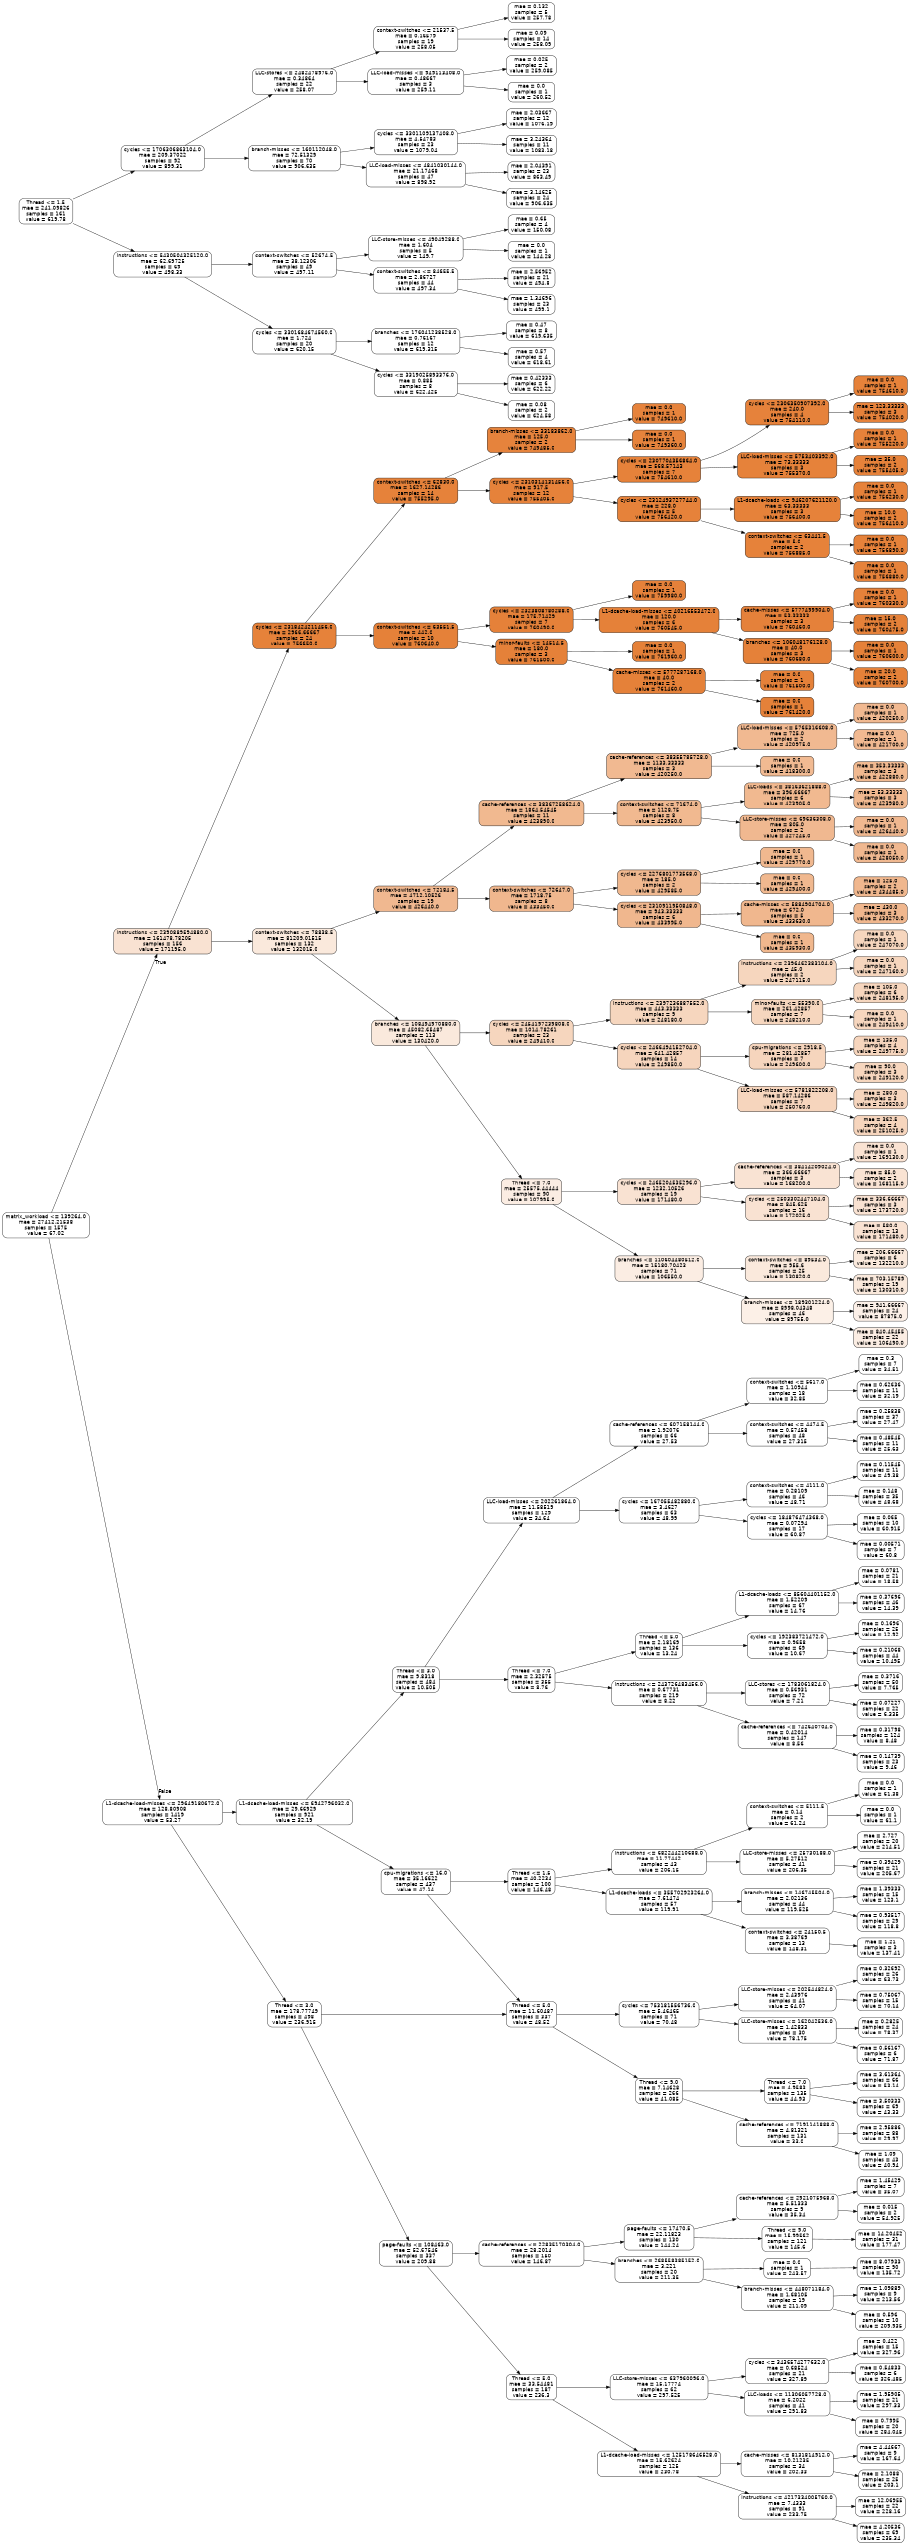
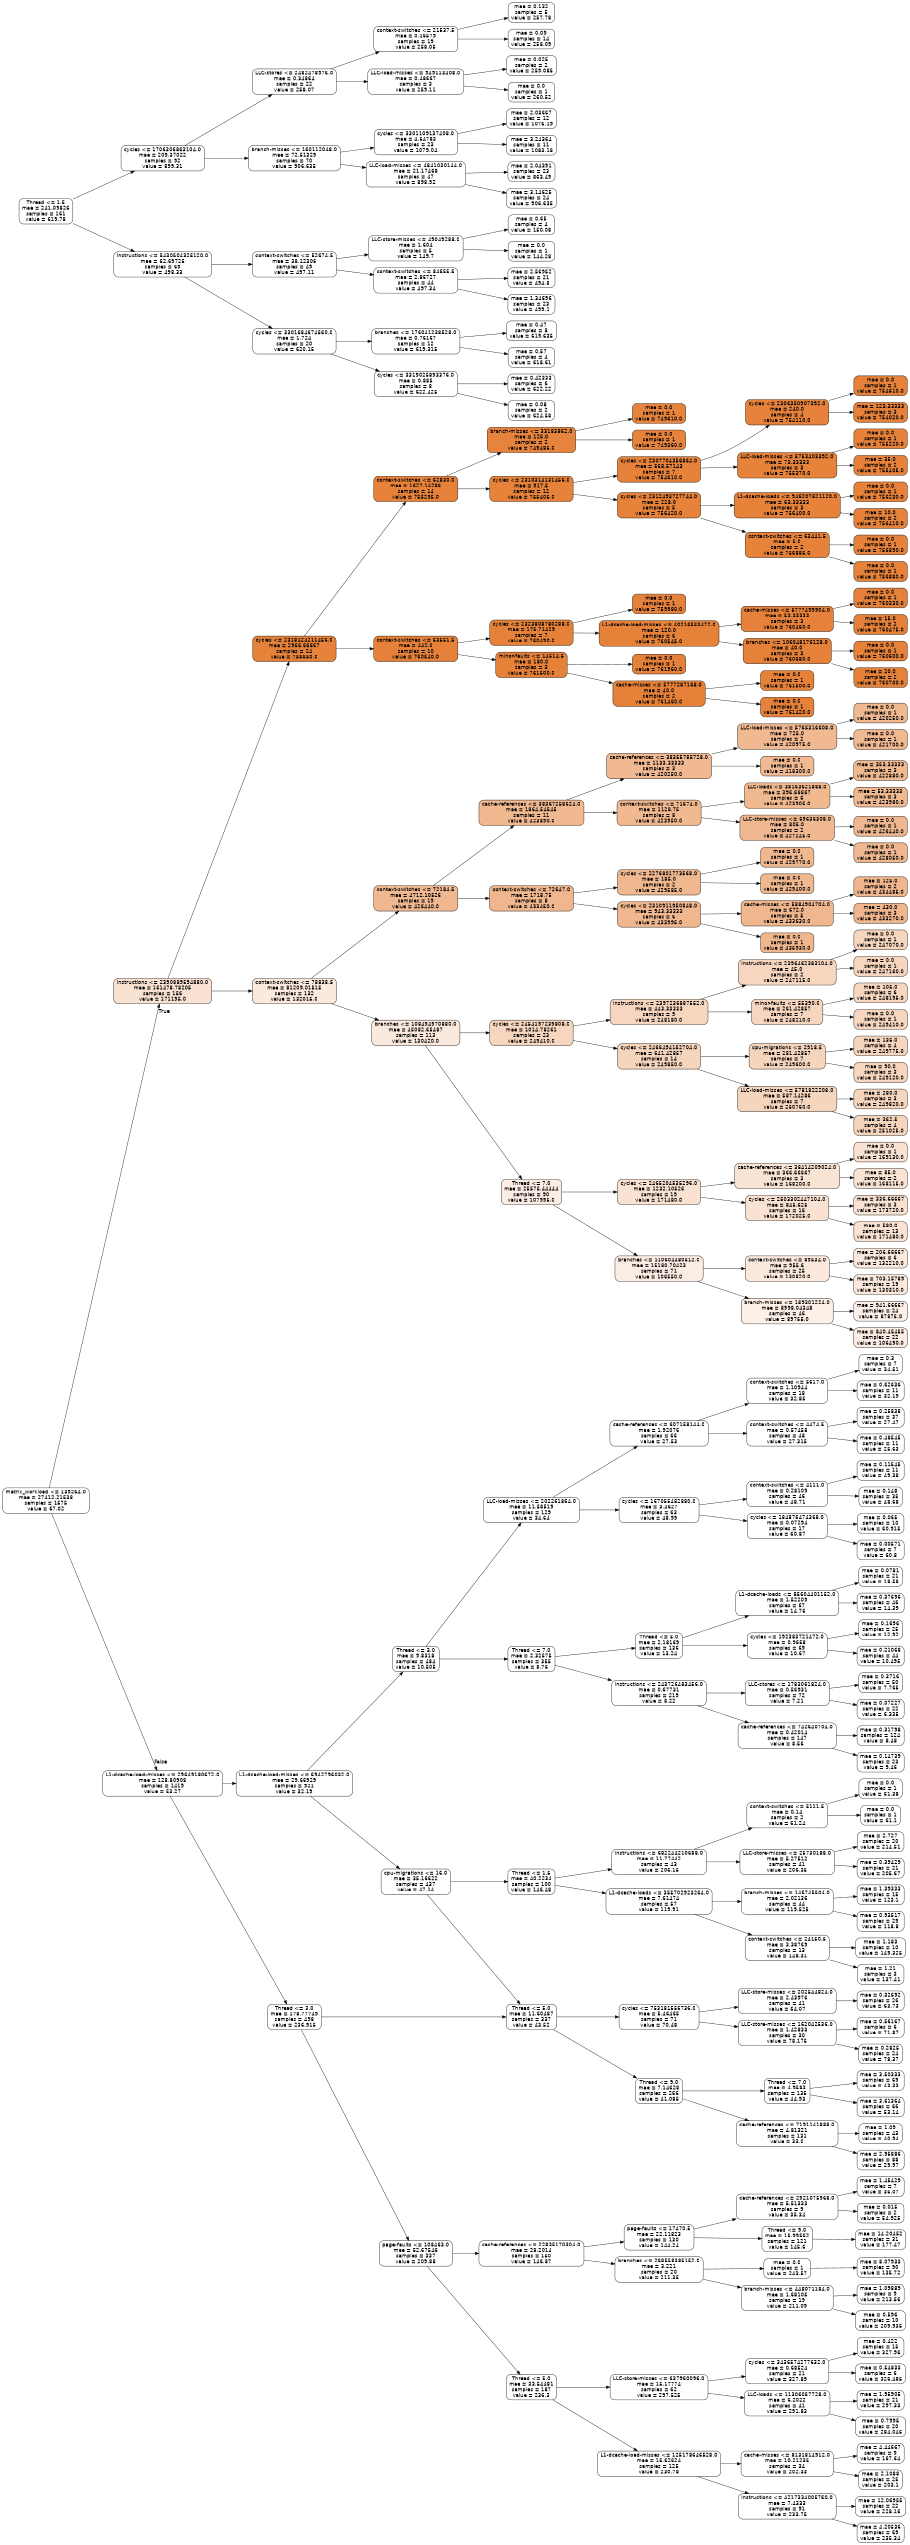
none -> (881, 1948)
(881, 2001) -> none
(531, 2014) -> (531, 2017)
